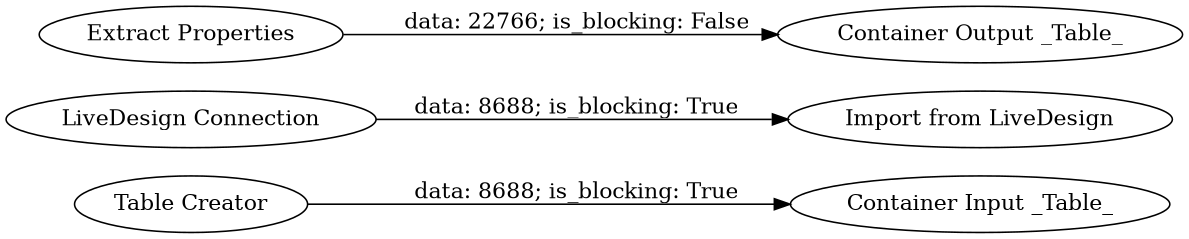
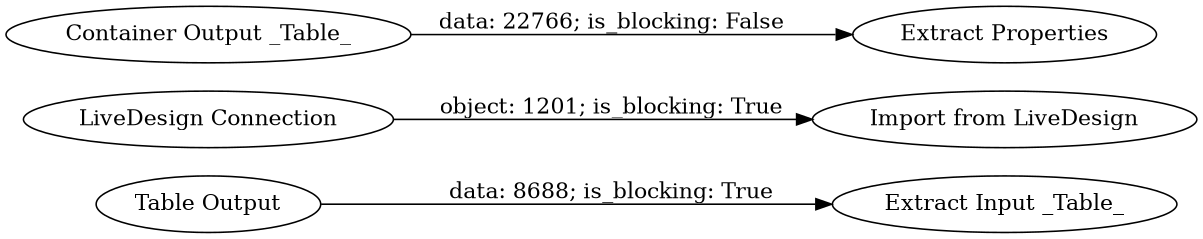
(553, 35) -> (623, 35)
(577, 108) -> (612, 108)
(191, 204) -> (208, 204)
(980, 204) -> (1005, 204)
